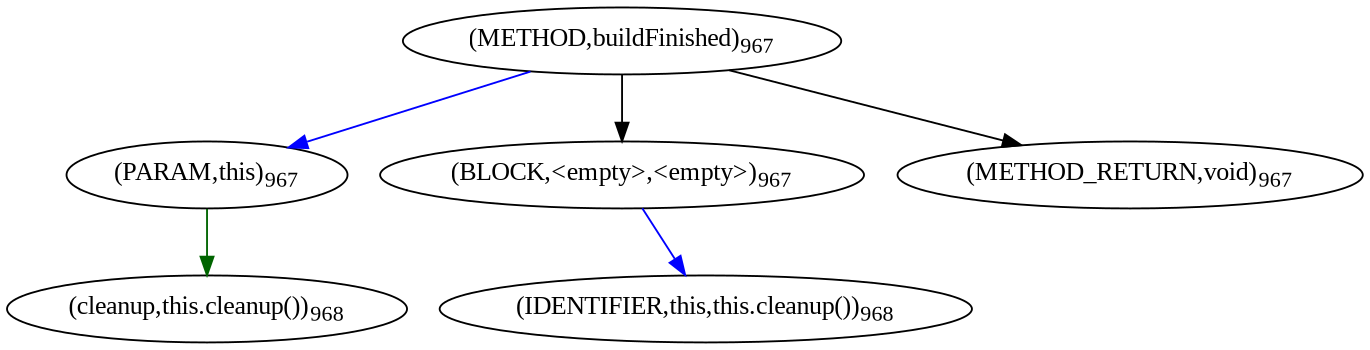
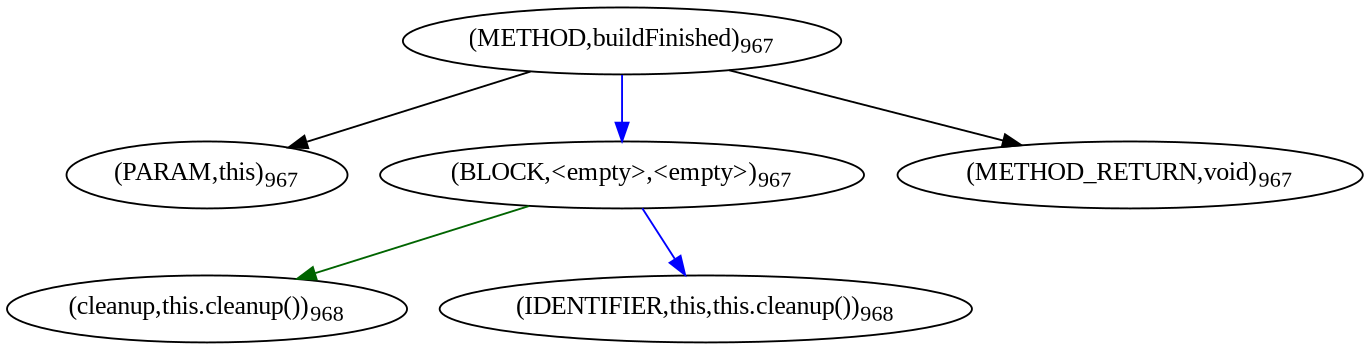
(622, 99) -> (622, 99)
(419, 107) -> (419, 107)
(207, 233) -> (422, 240)
